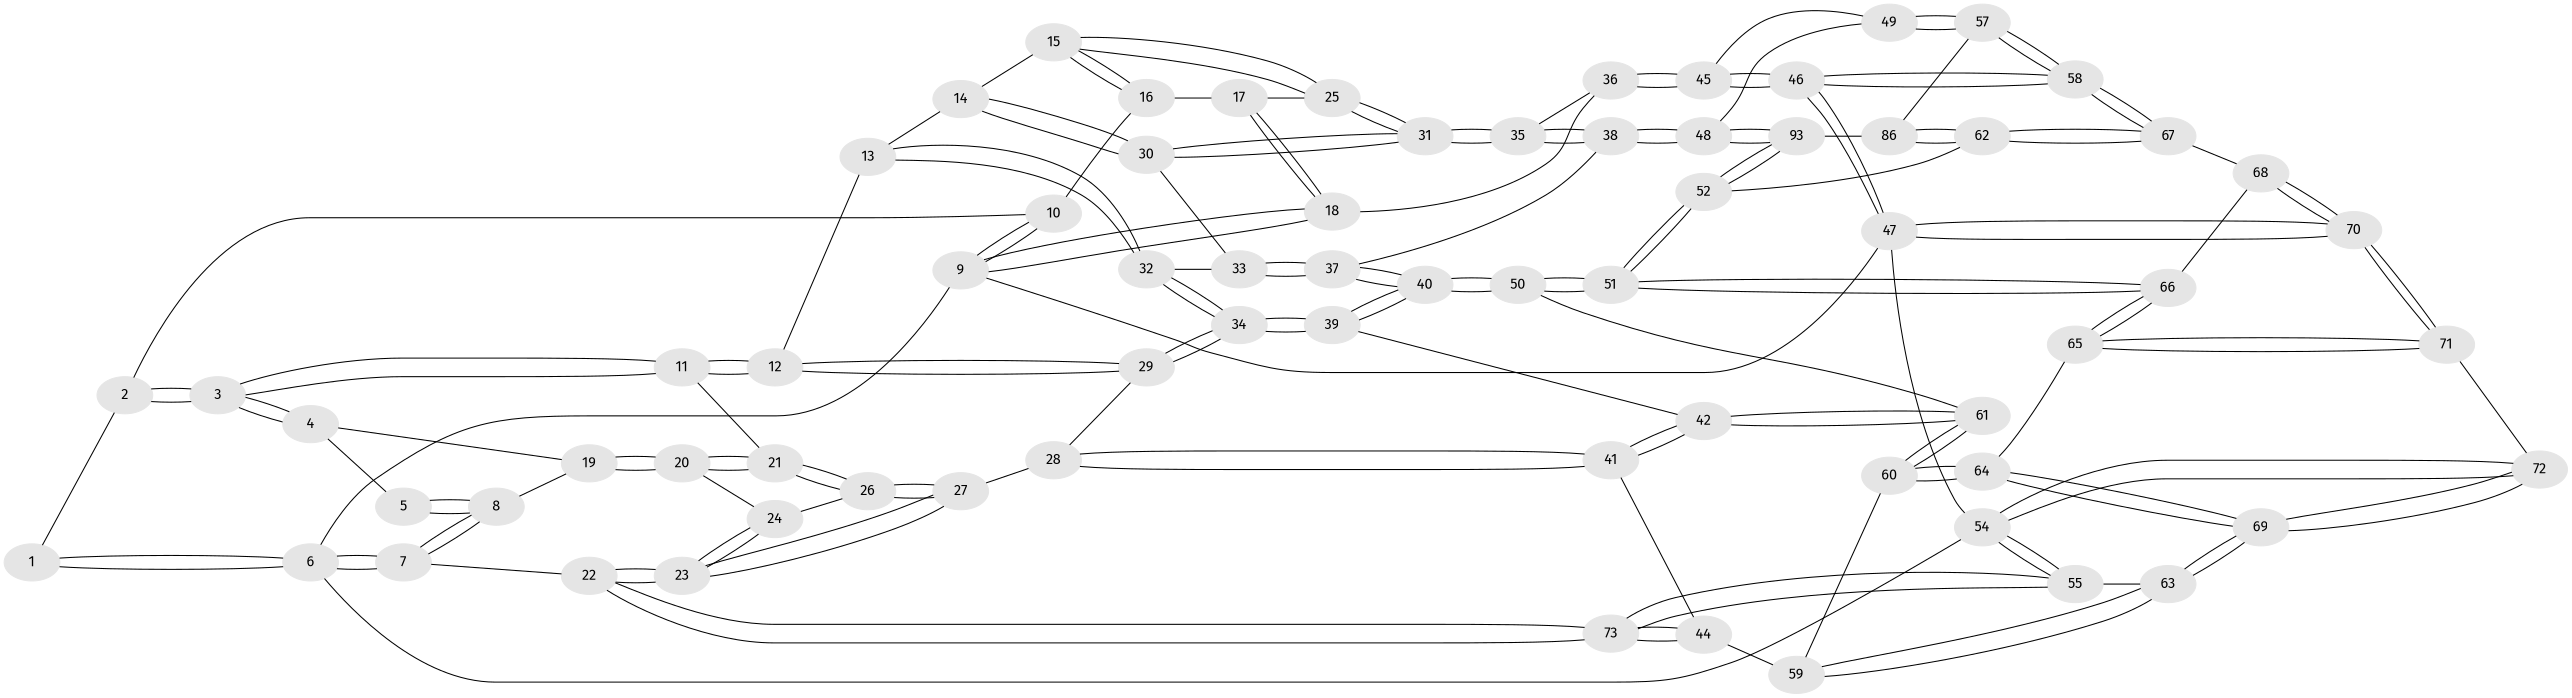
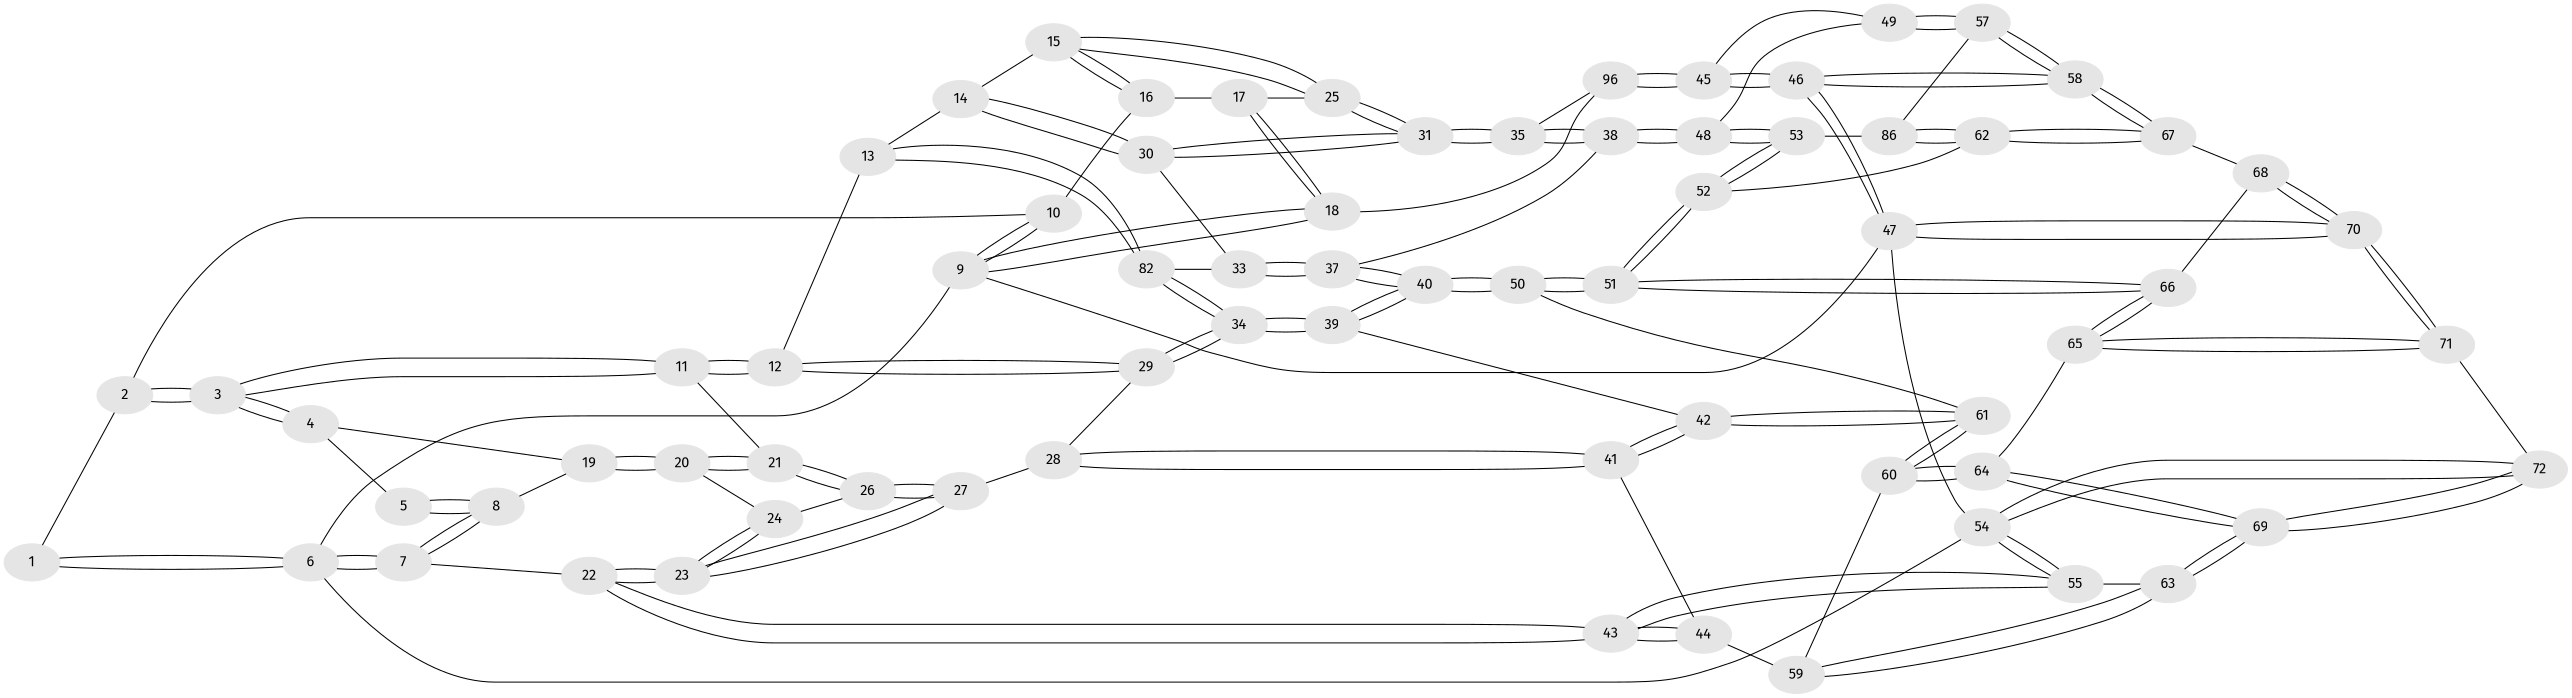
(1611, 80) -> (1611, 80)
(1797, 136) -> (1797, 136)
(1146, 269) -> (1146, 269)
(1611, 634) -> (1611, 634)
